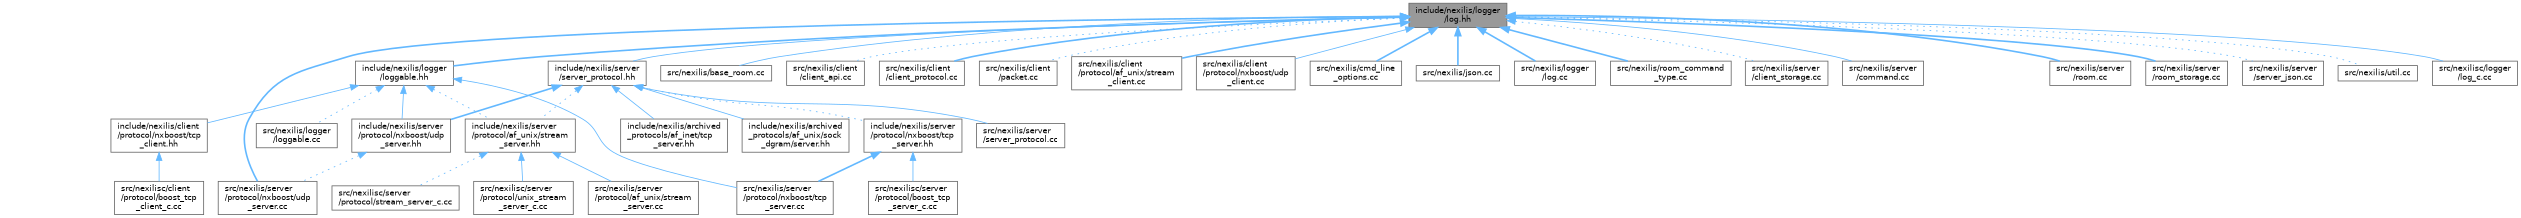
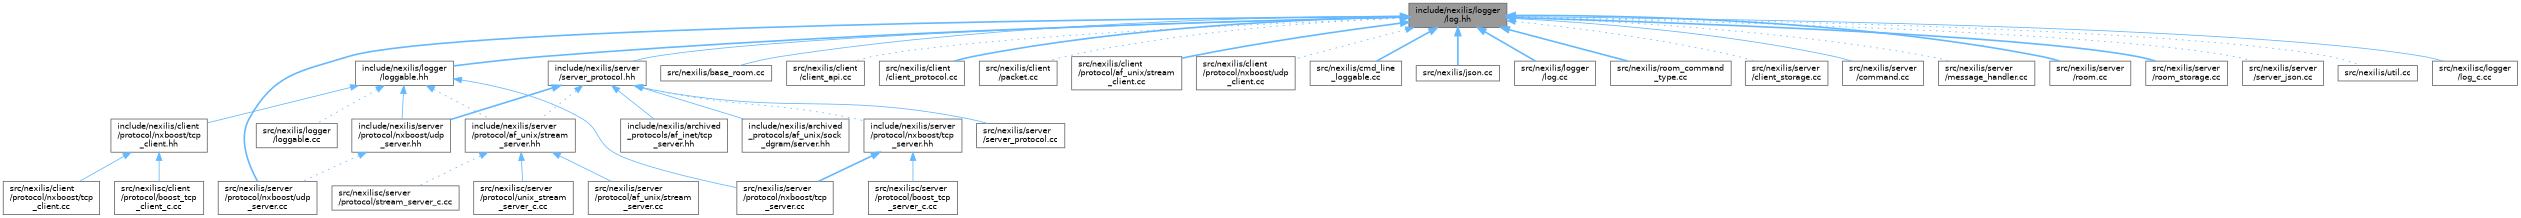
(1351, 44) -> (1351, 44)
(1356, 73) -> (1356, 73)
none -> (1987, 73)
none -> (51, 198)
